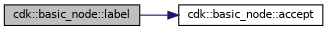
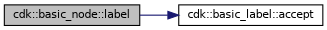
(251, 15) -> (251, 15)
